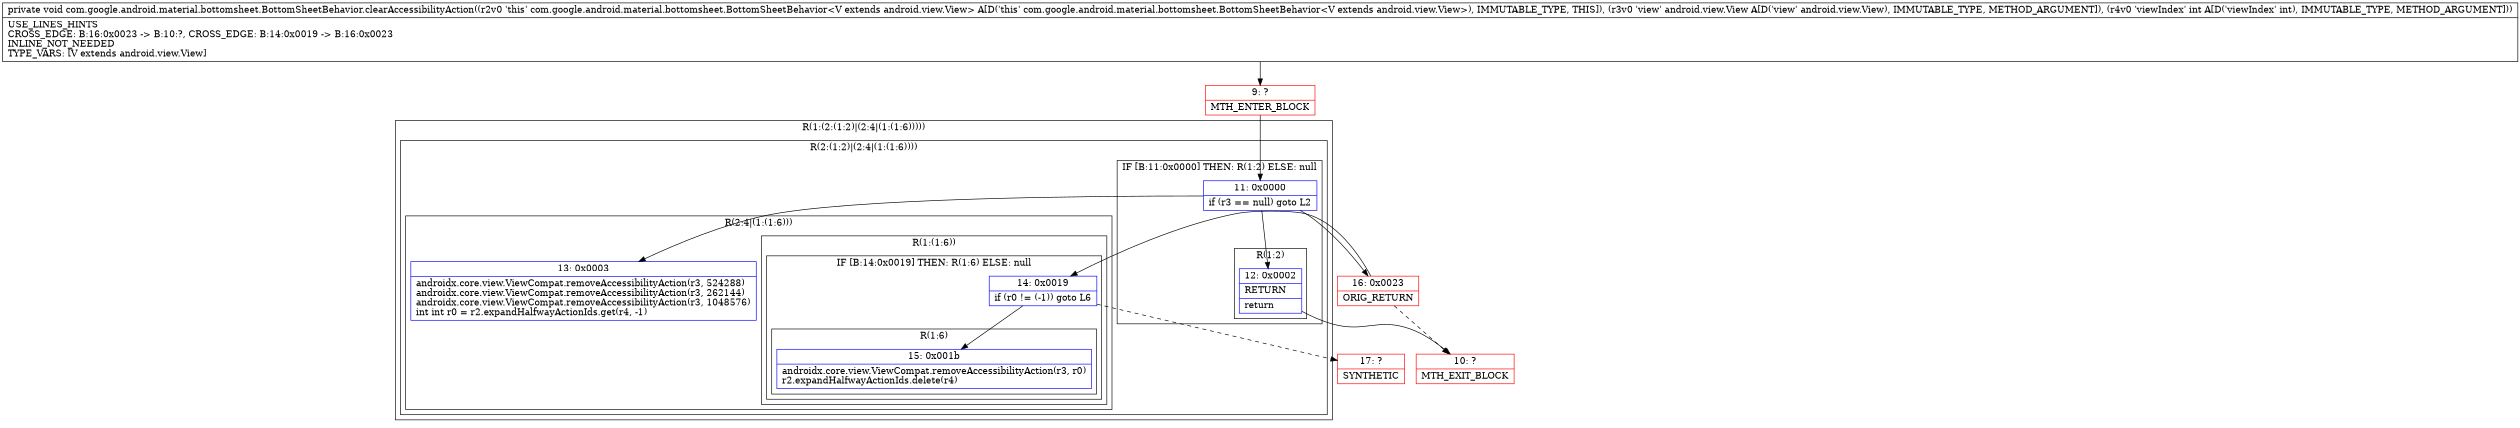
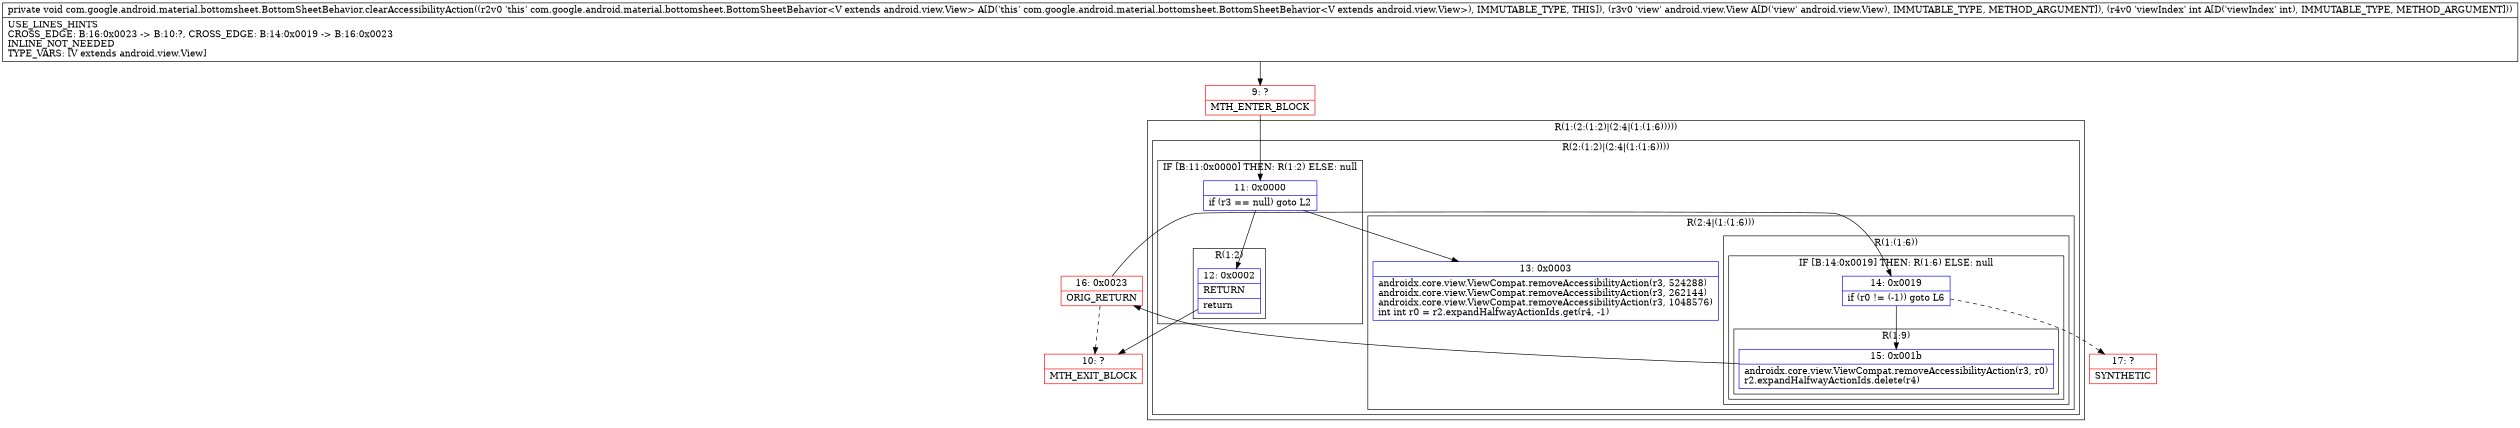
(1336, 239) -> (1438, 349)
(934, 336) -> (1896, 336)
